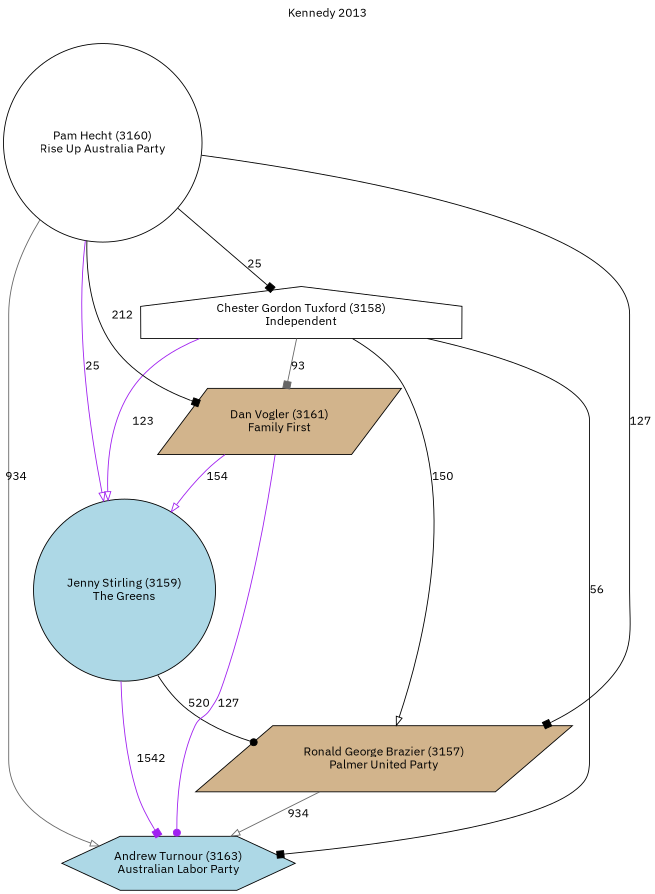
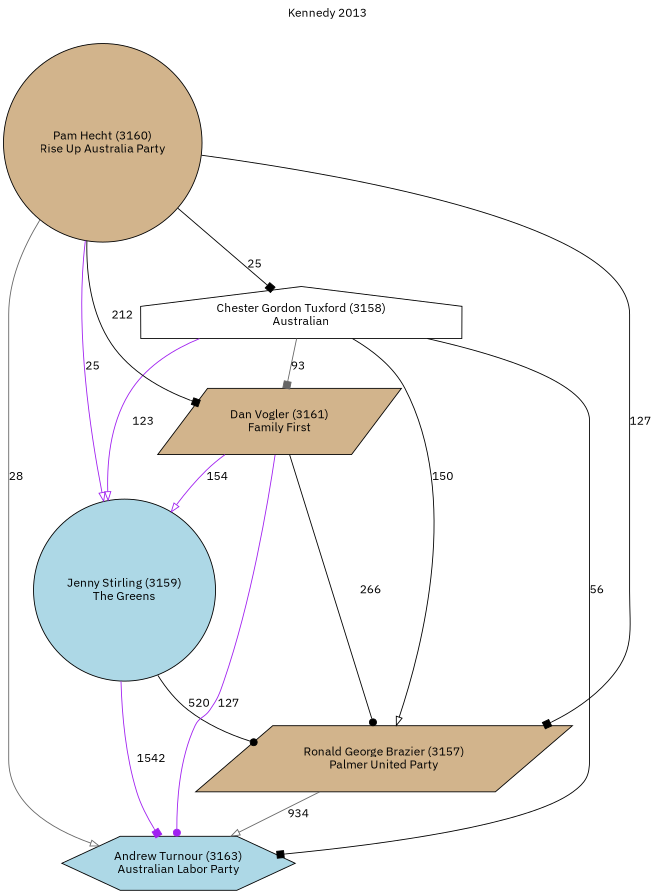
(103, 143) -> (103, 143)
(301, 315) -> (301, 315)
(16, 477) -> (16, 477)
none -> (331, 587)
